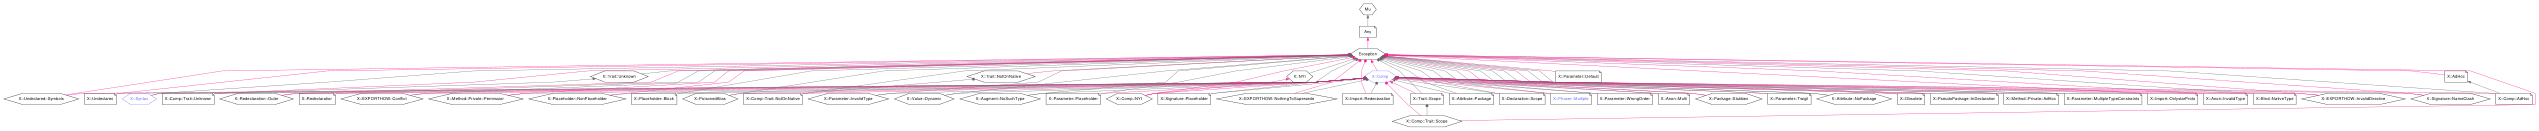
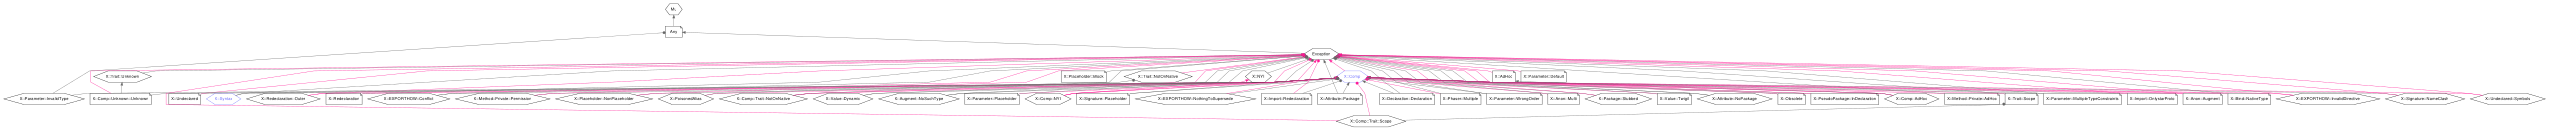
(1368, 44) -> (995, 43)
(1075, 66) -> (1052, 86)
(2109, 70) -> (1478, 72)
(1052, 75) -> (355, 53)
(1322, 85) -> (1275, 86)
(1020, 87) -> none
(886, 88) -> (886, 87)
(188, 99) -> (121, 99)
(773, 99) -> (763, 99)
(1522, 99) -> (1407, 99)
(1571, 99) -> (1461, 99)
(1789, 99) -> (1674, 99)
(2226, 99) -> (2203, 99)
(2514, 99) -> (1912, 99)
